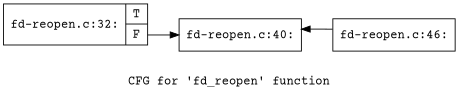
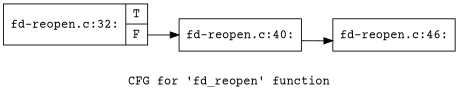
(321, 29) -> (313, 41)
